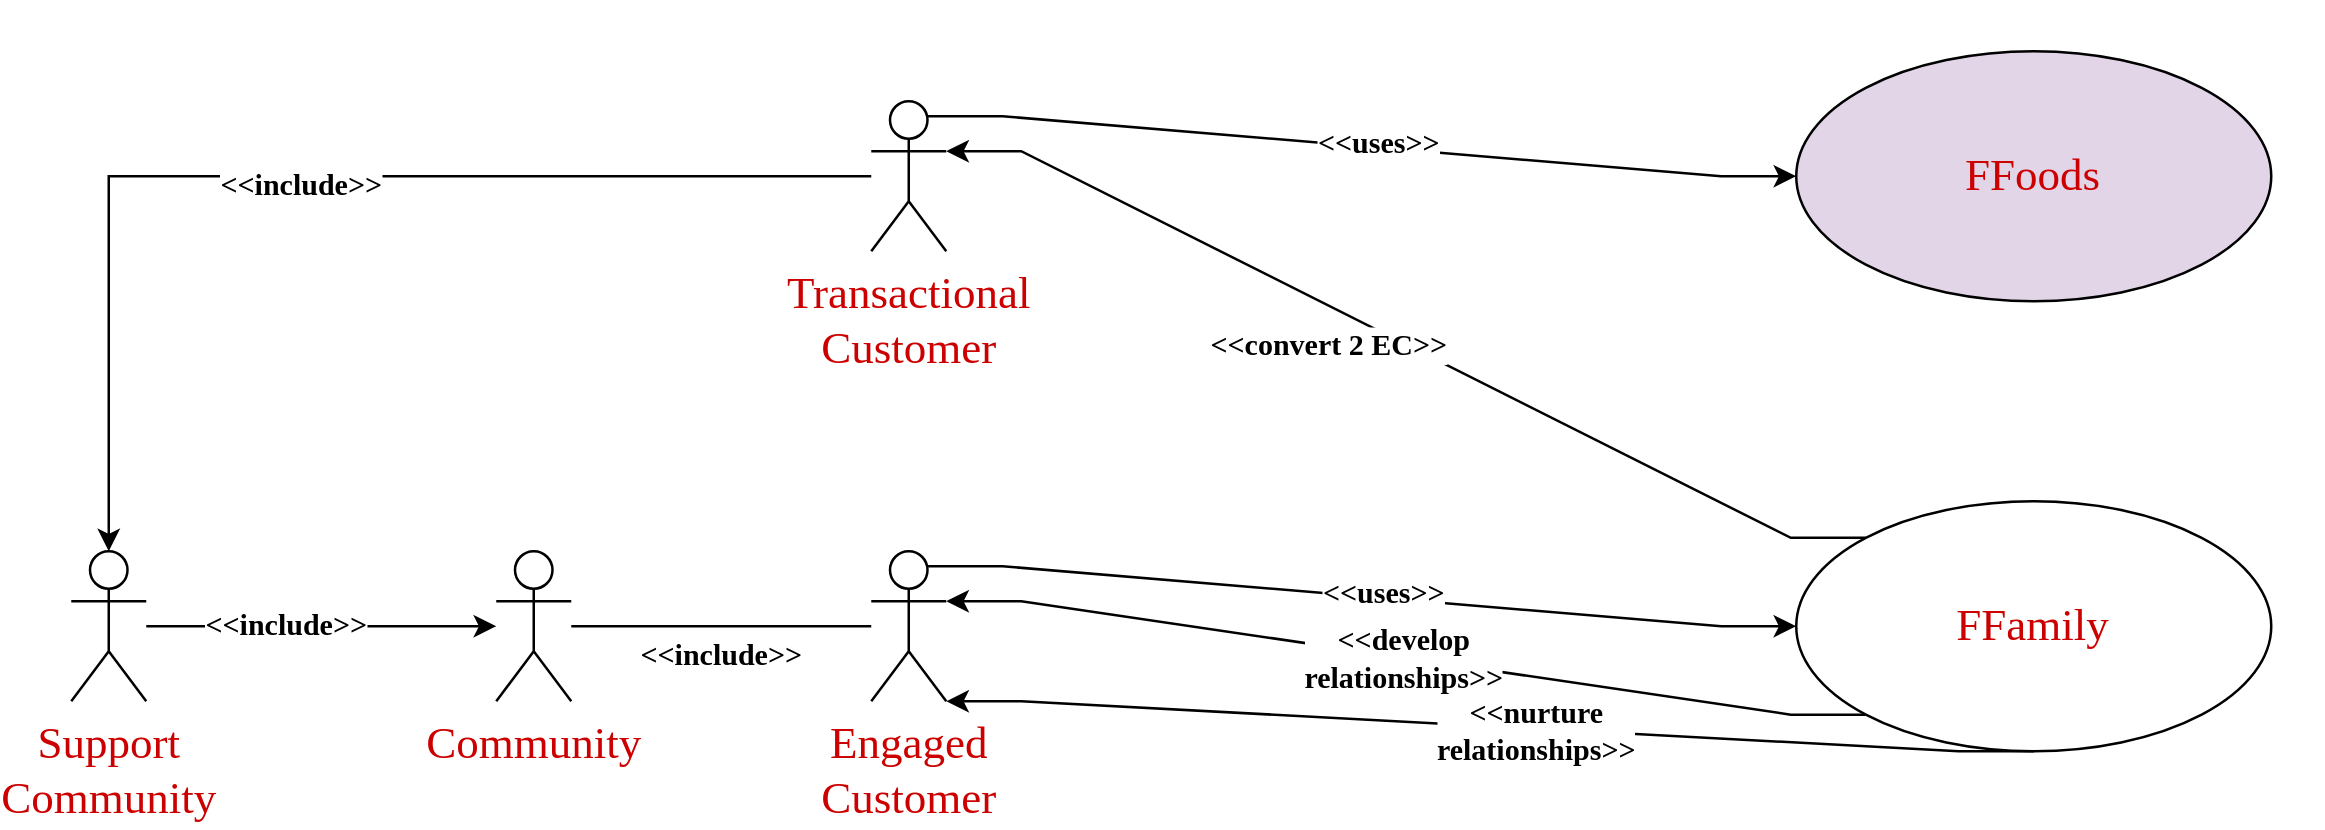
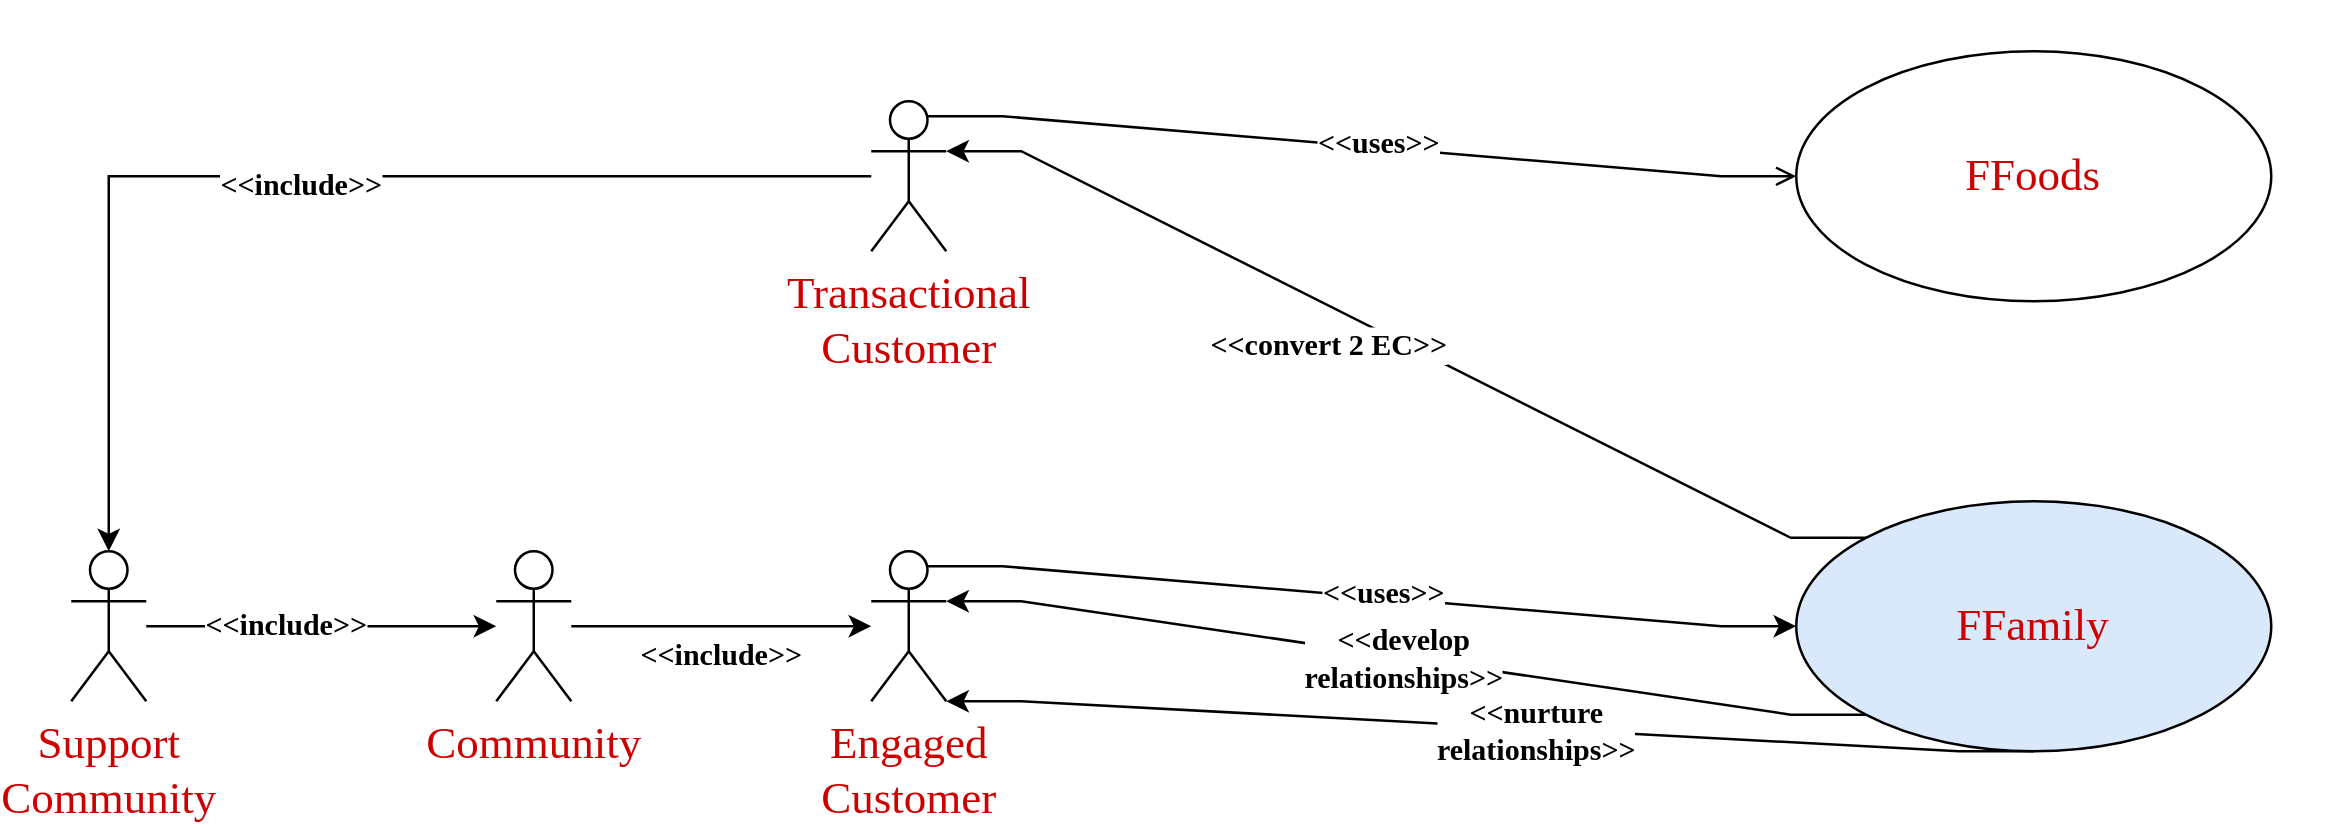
(1778, 176) -> (1782, 176)
(2034, 176) -> (2034, 176)
(861, 626) -> (853, 626)
(2034, 626) -> (2034, 626)
